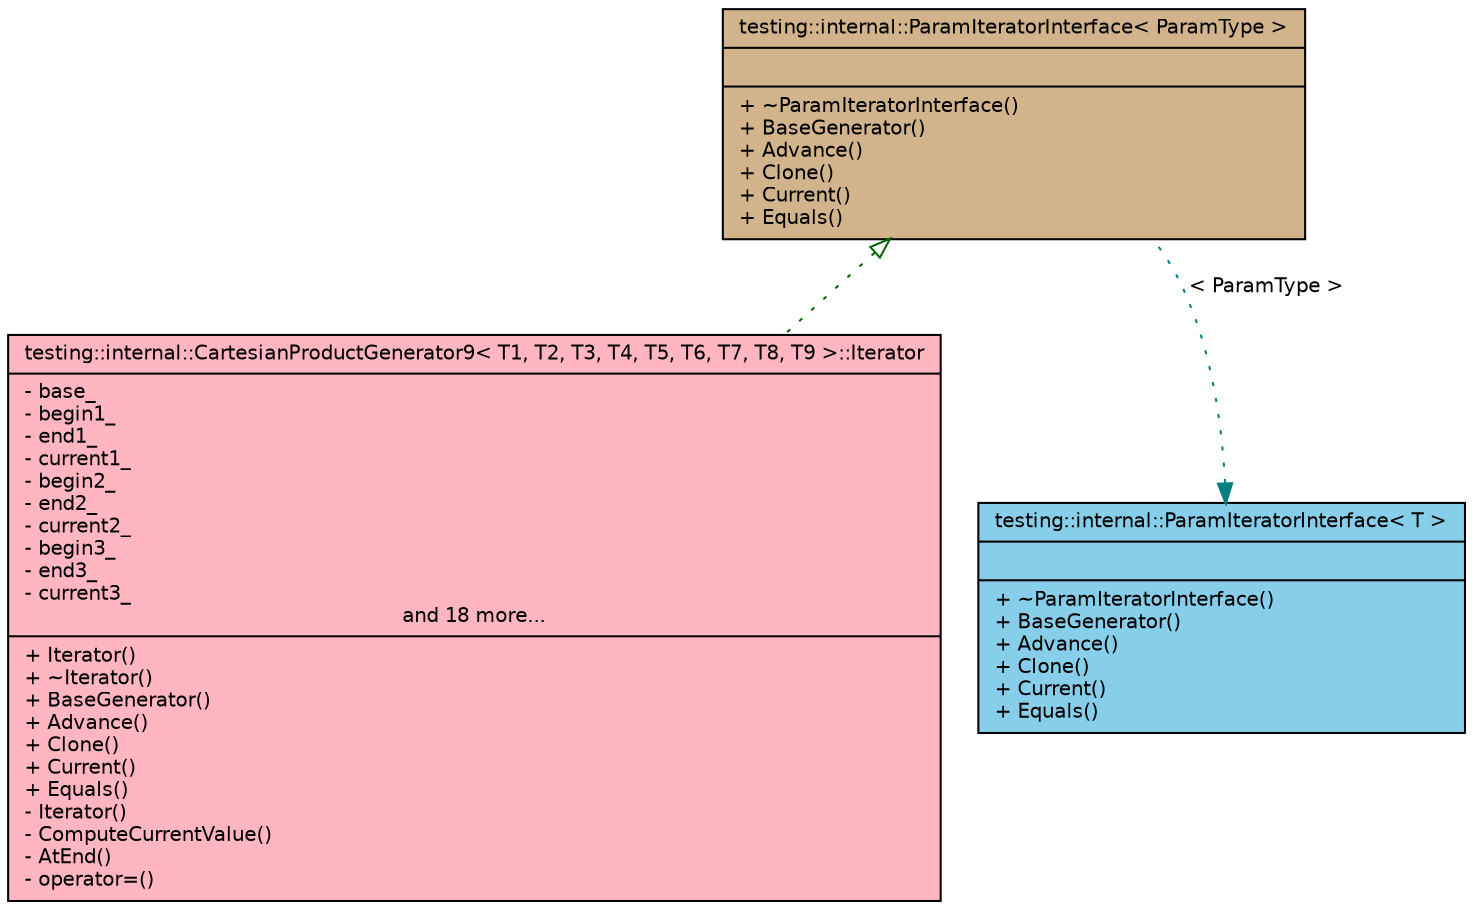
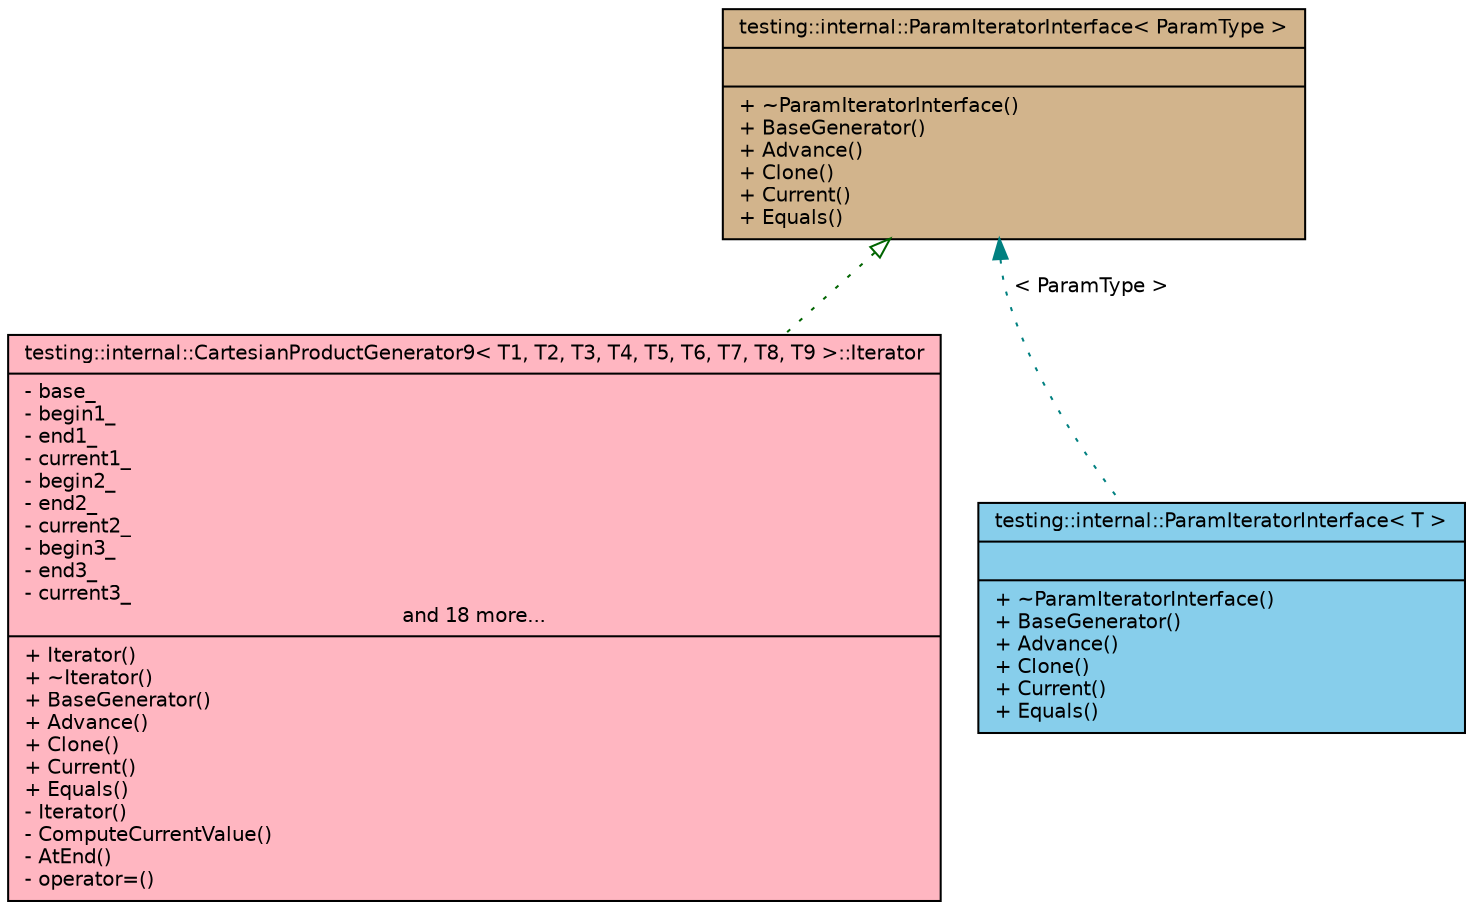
(1206, 355) -> (1047, 389)
